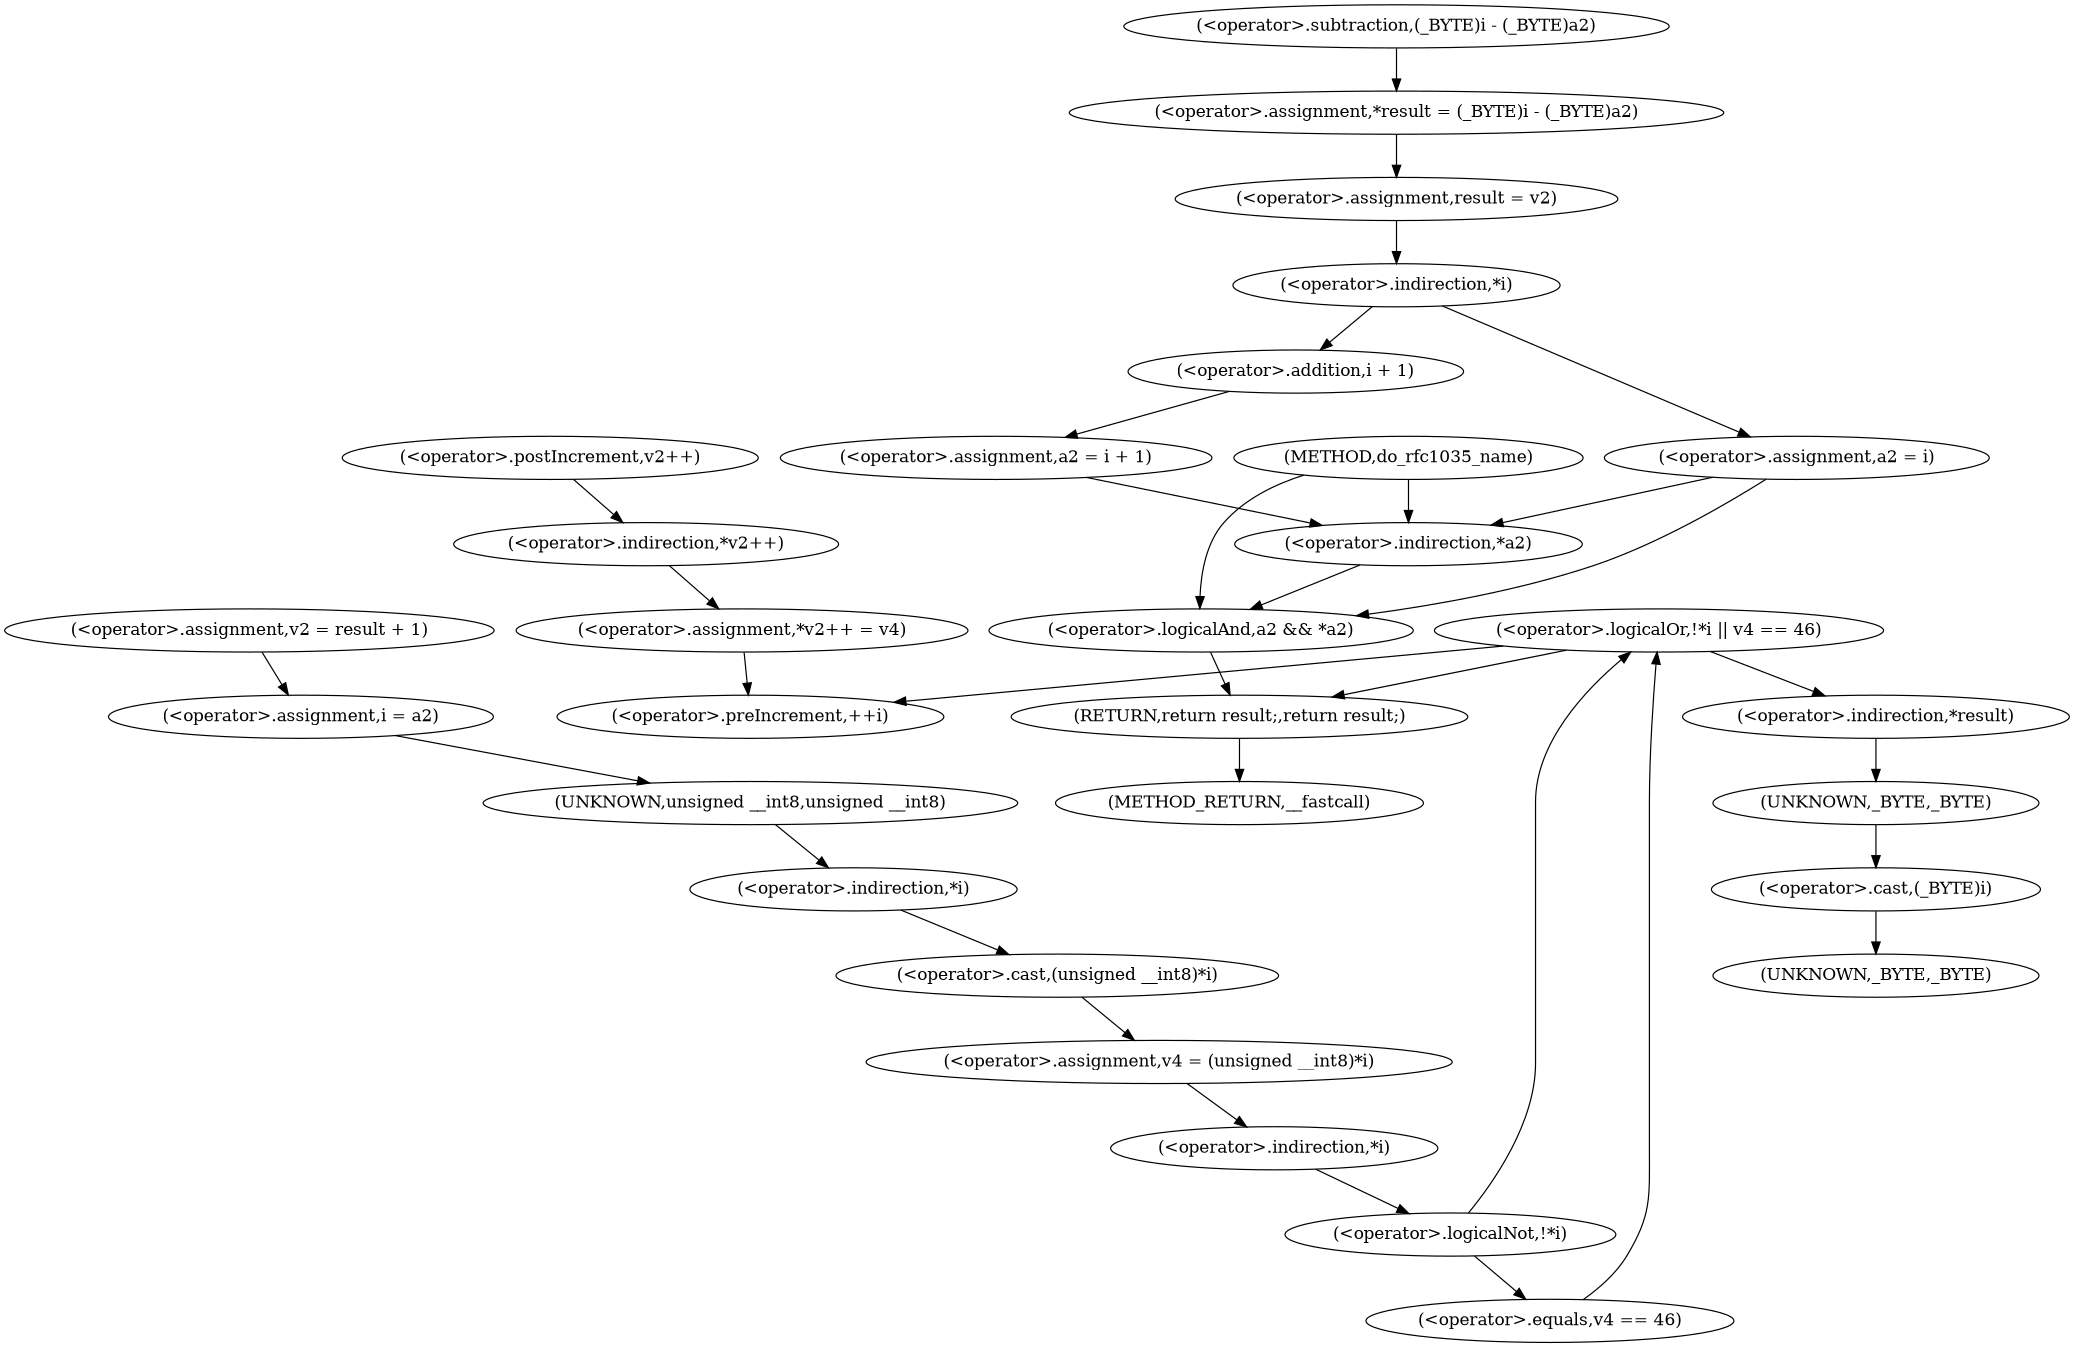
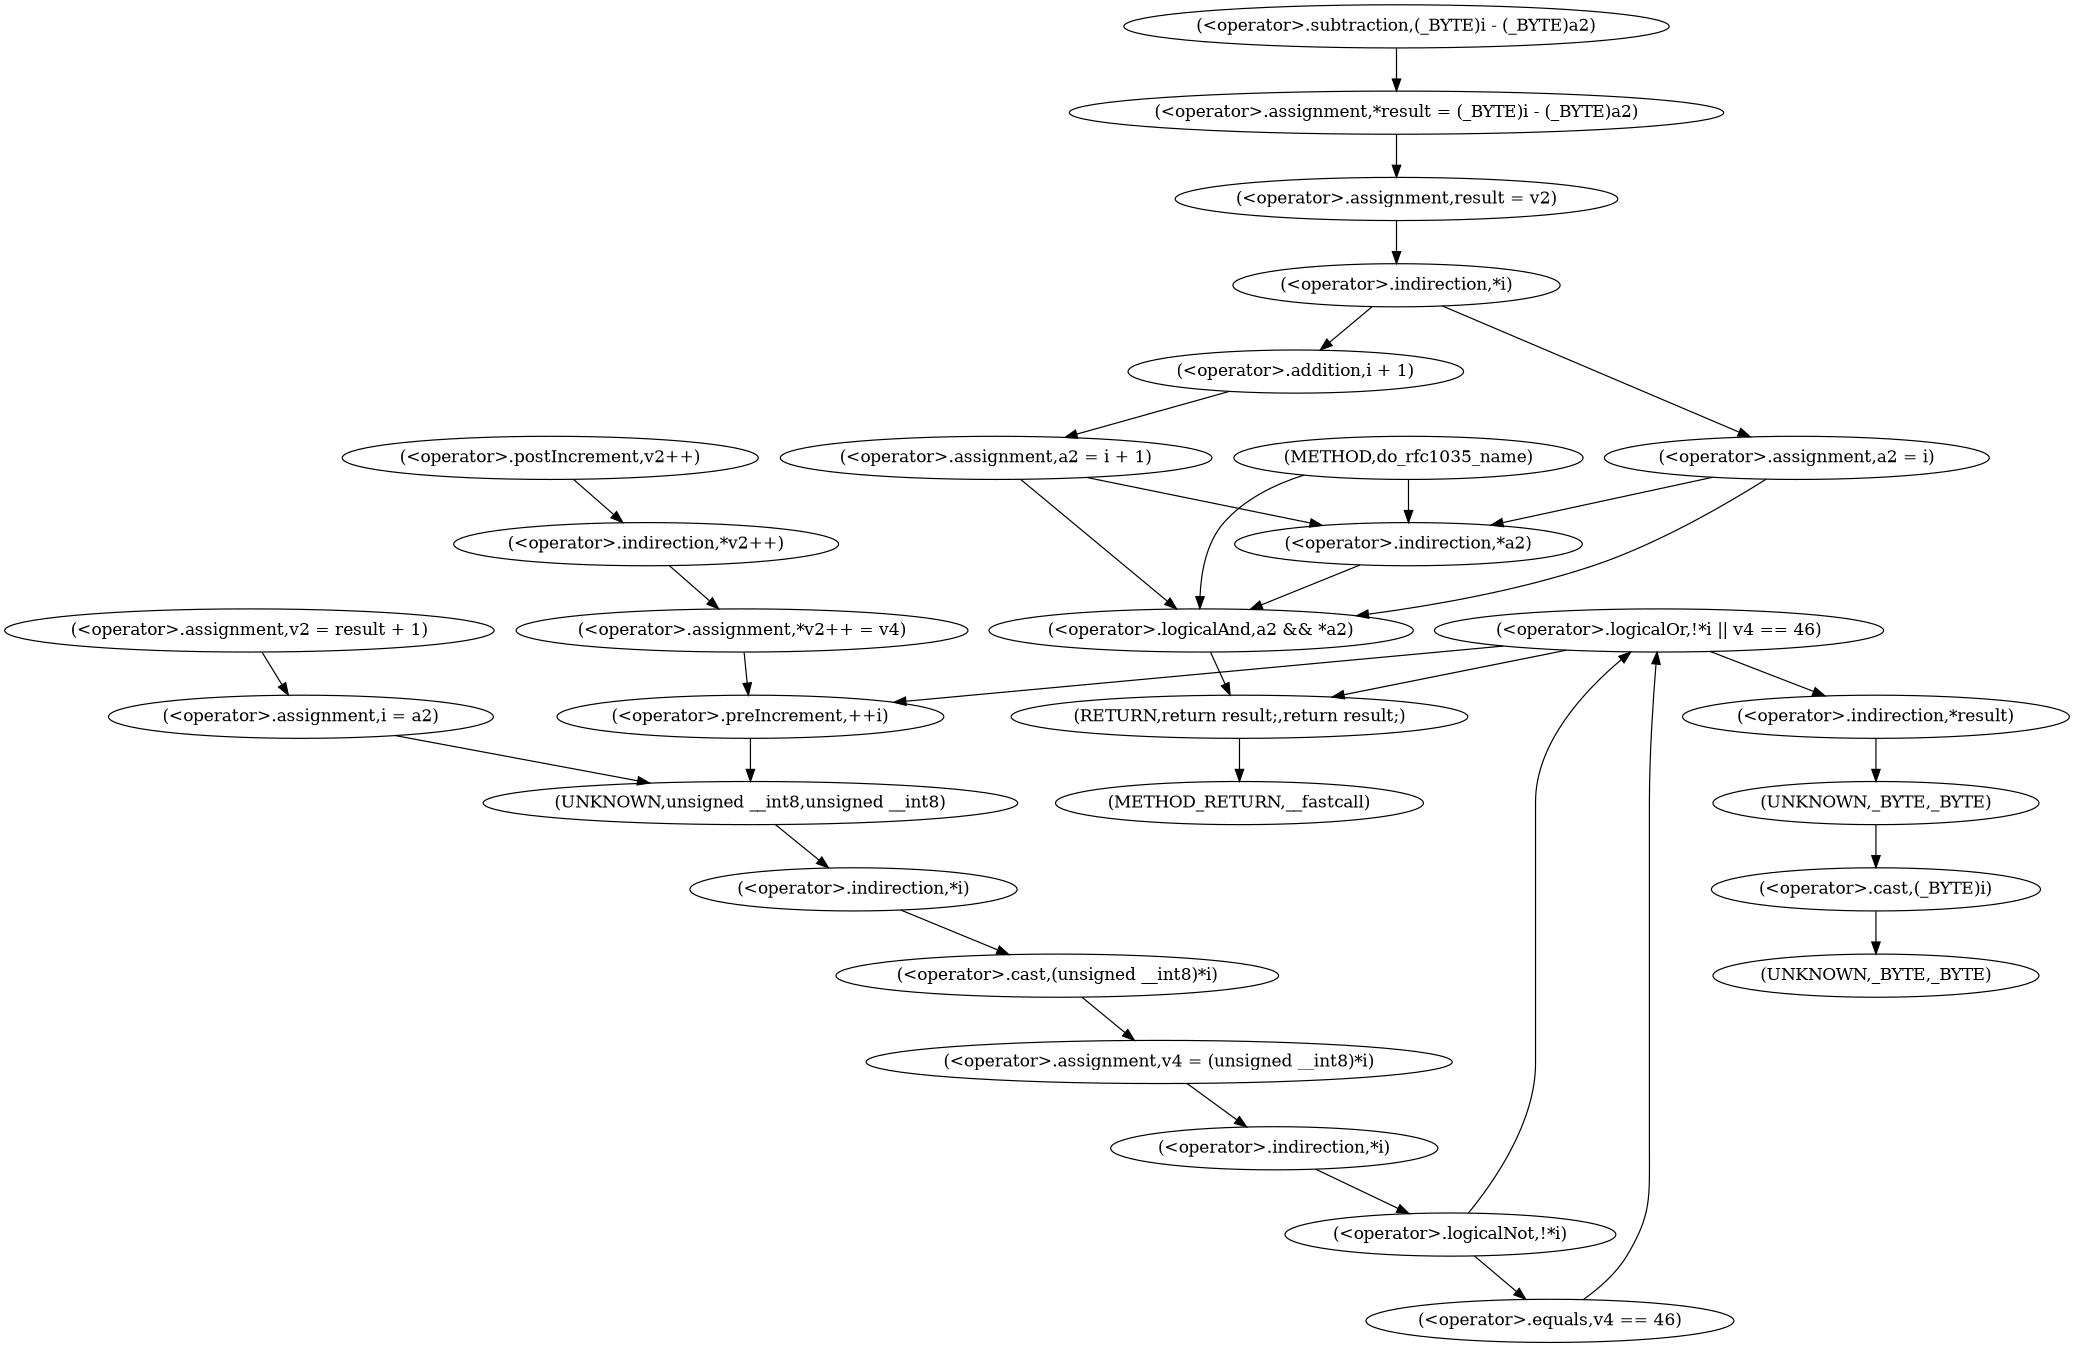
none -> (1094, 540)
none -> (750, 754)
